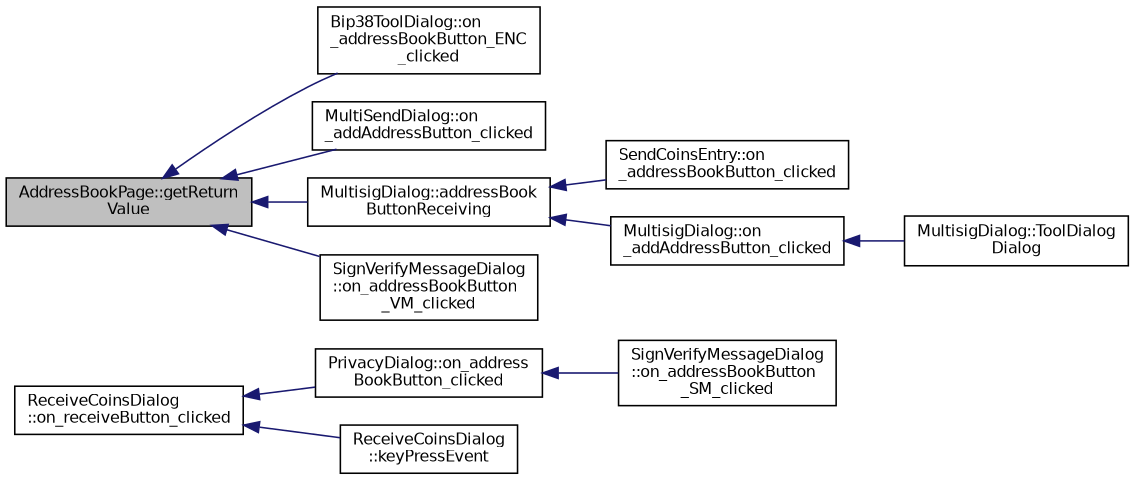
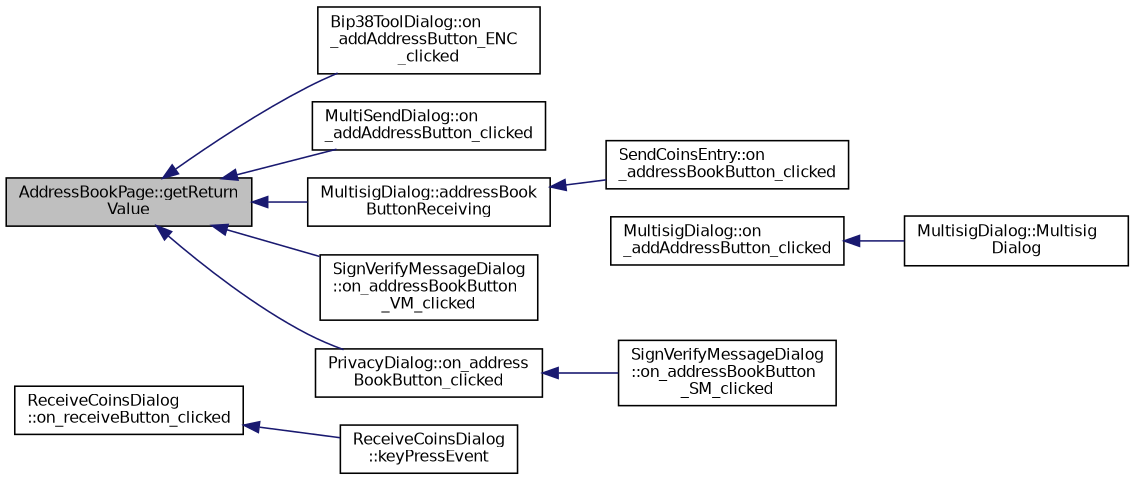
(429, 40) -> (429, 40)
(588, 223) -> none
(1016, 241) -> (1016, 241)
(287, 391) -> (251, 300)
